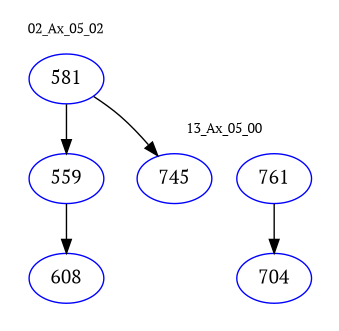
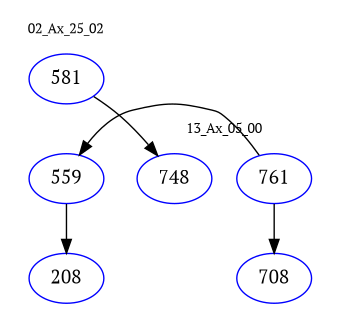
(66, 30) -> (66, 30)
(66, 122) -> (177, 104)
(174, 179) -> (174, 179)
(66, 278) -> (66, 278)
(274, 278) -> (274, 278)
